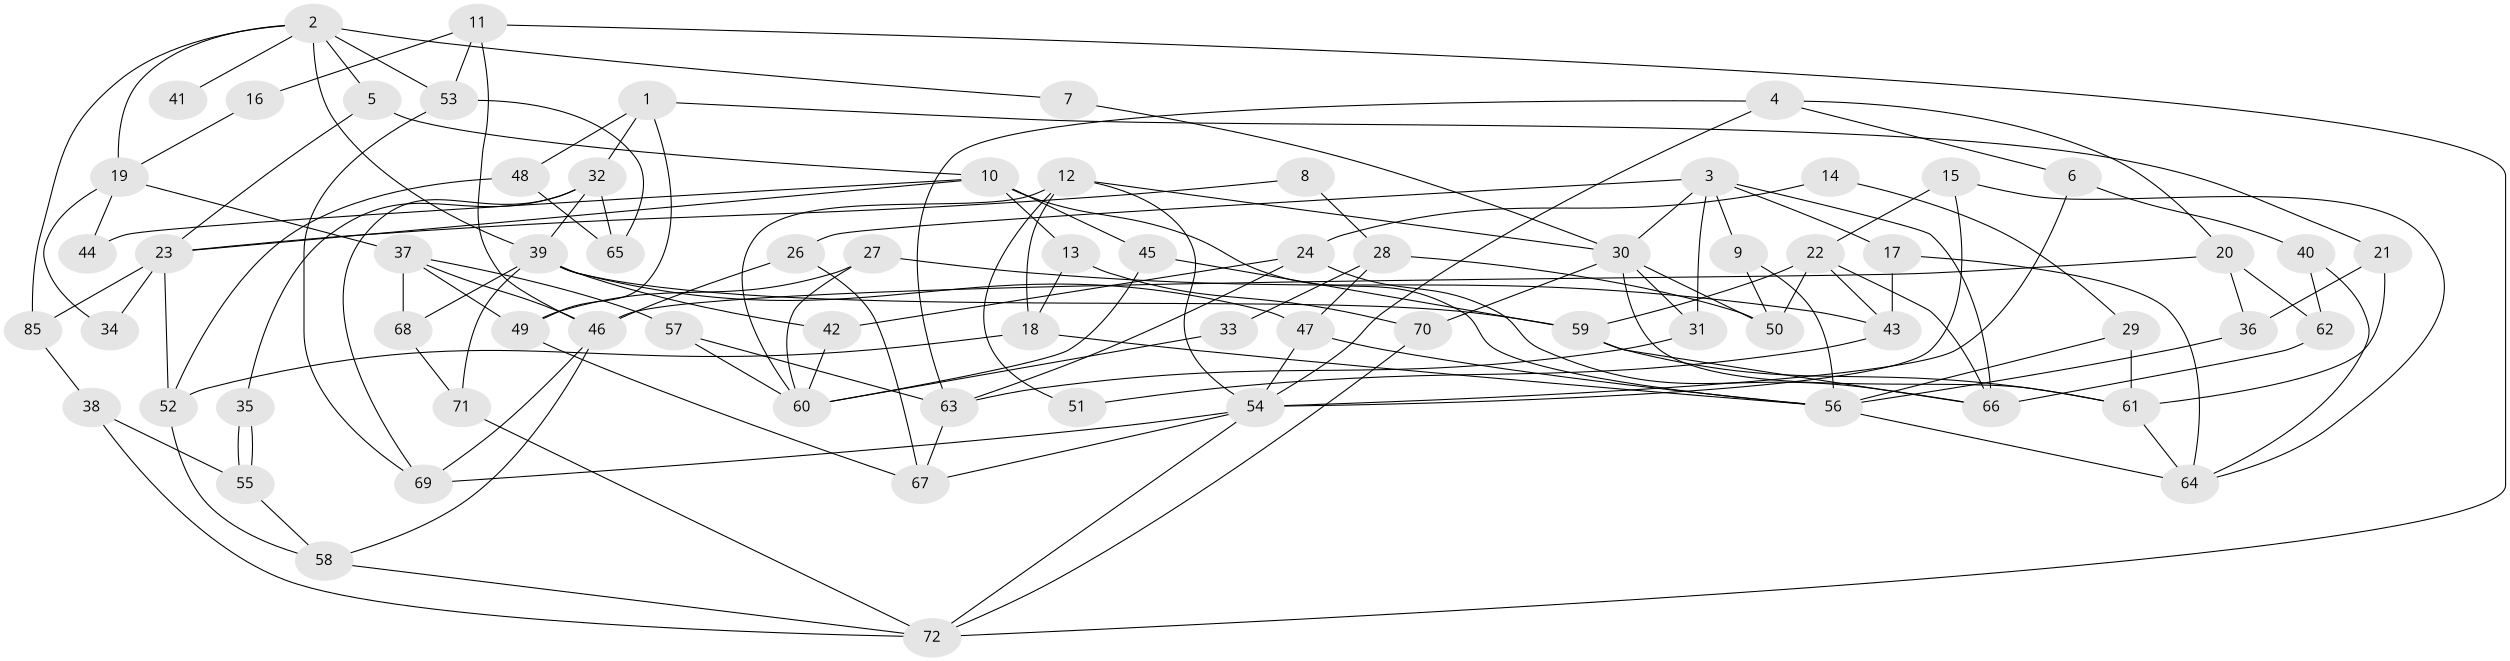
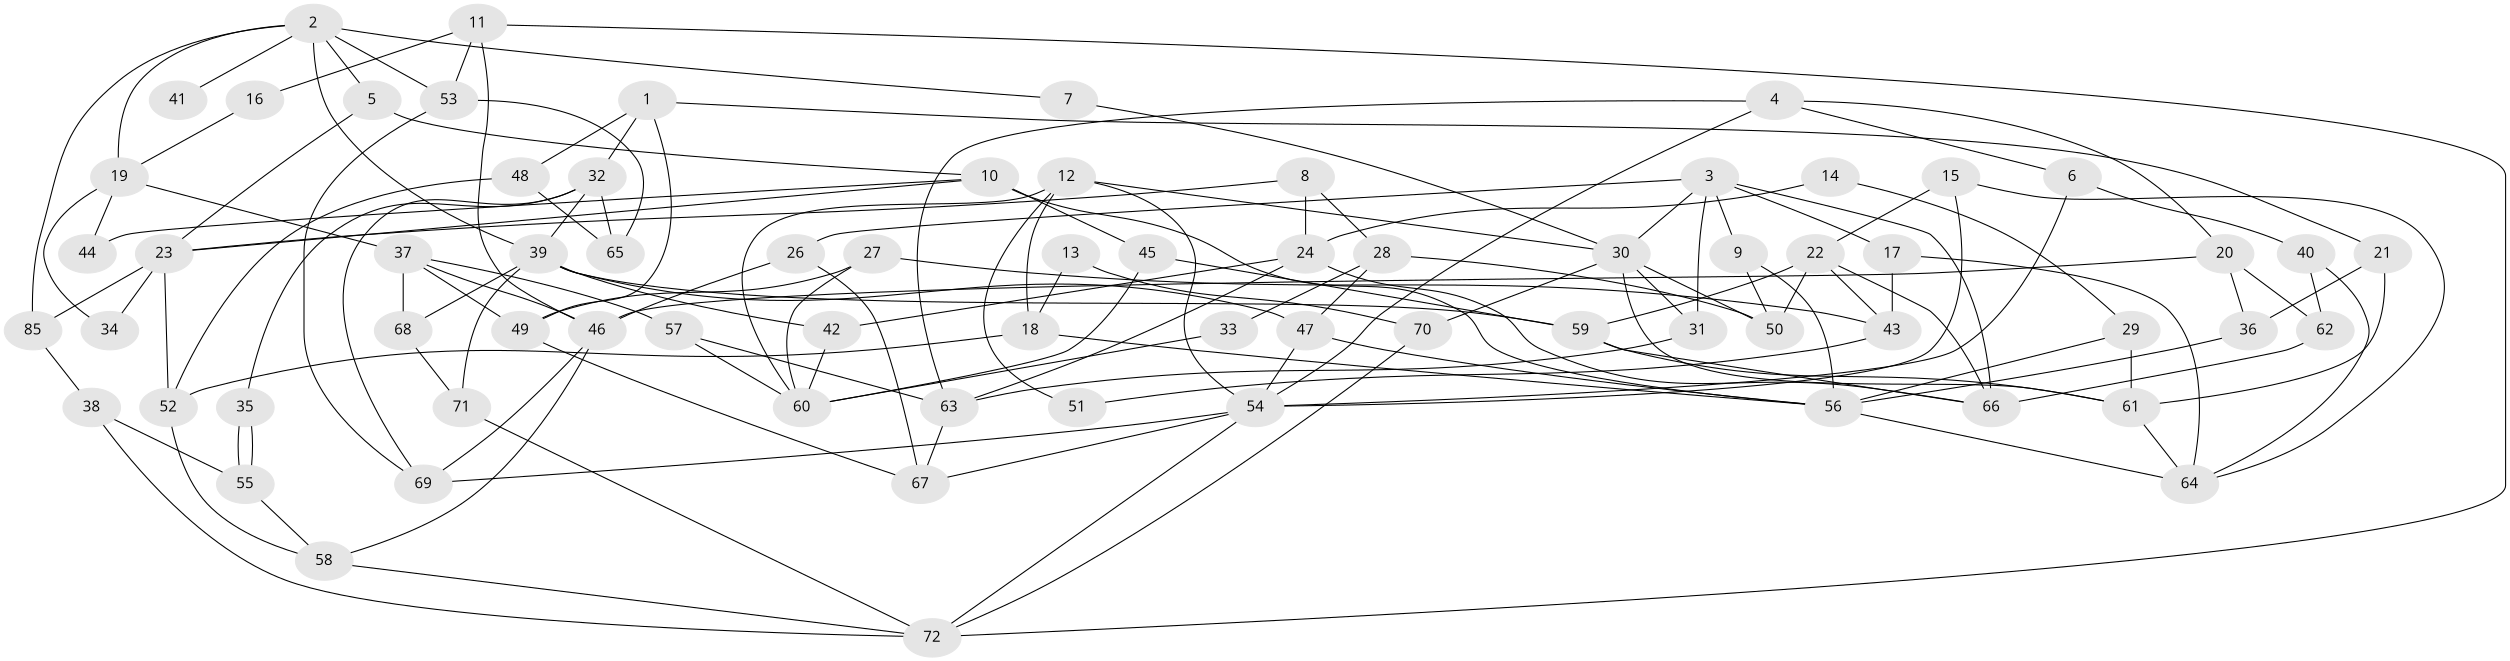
(1026, 211) -> none
none -> (1306, 217)
